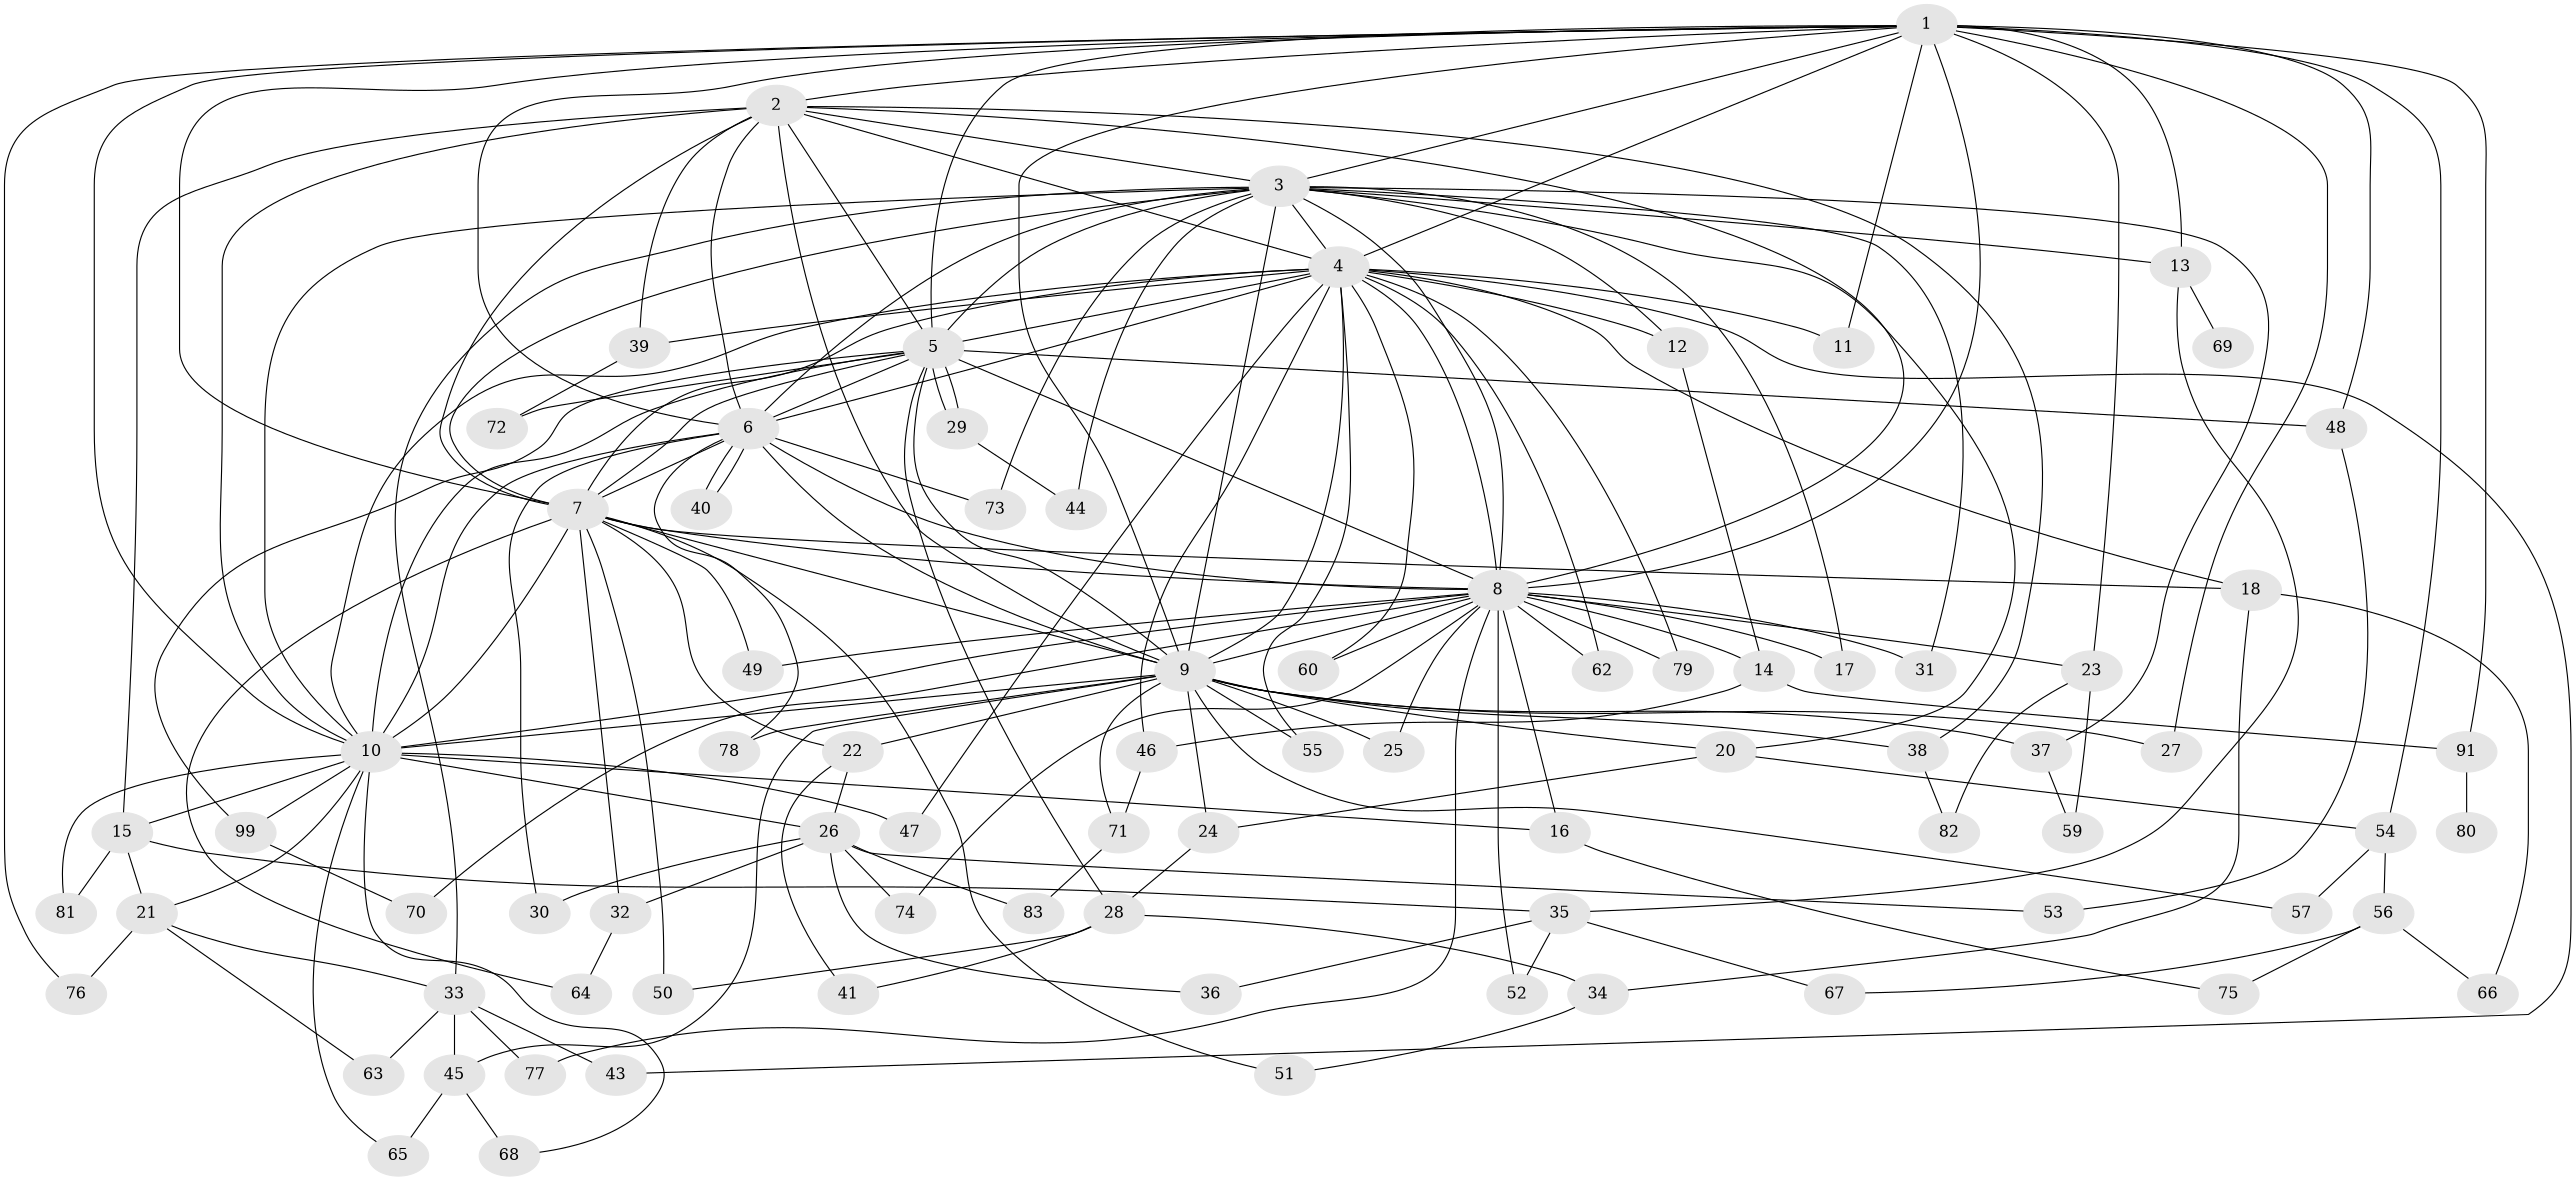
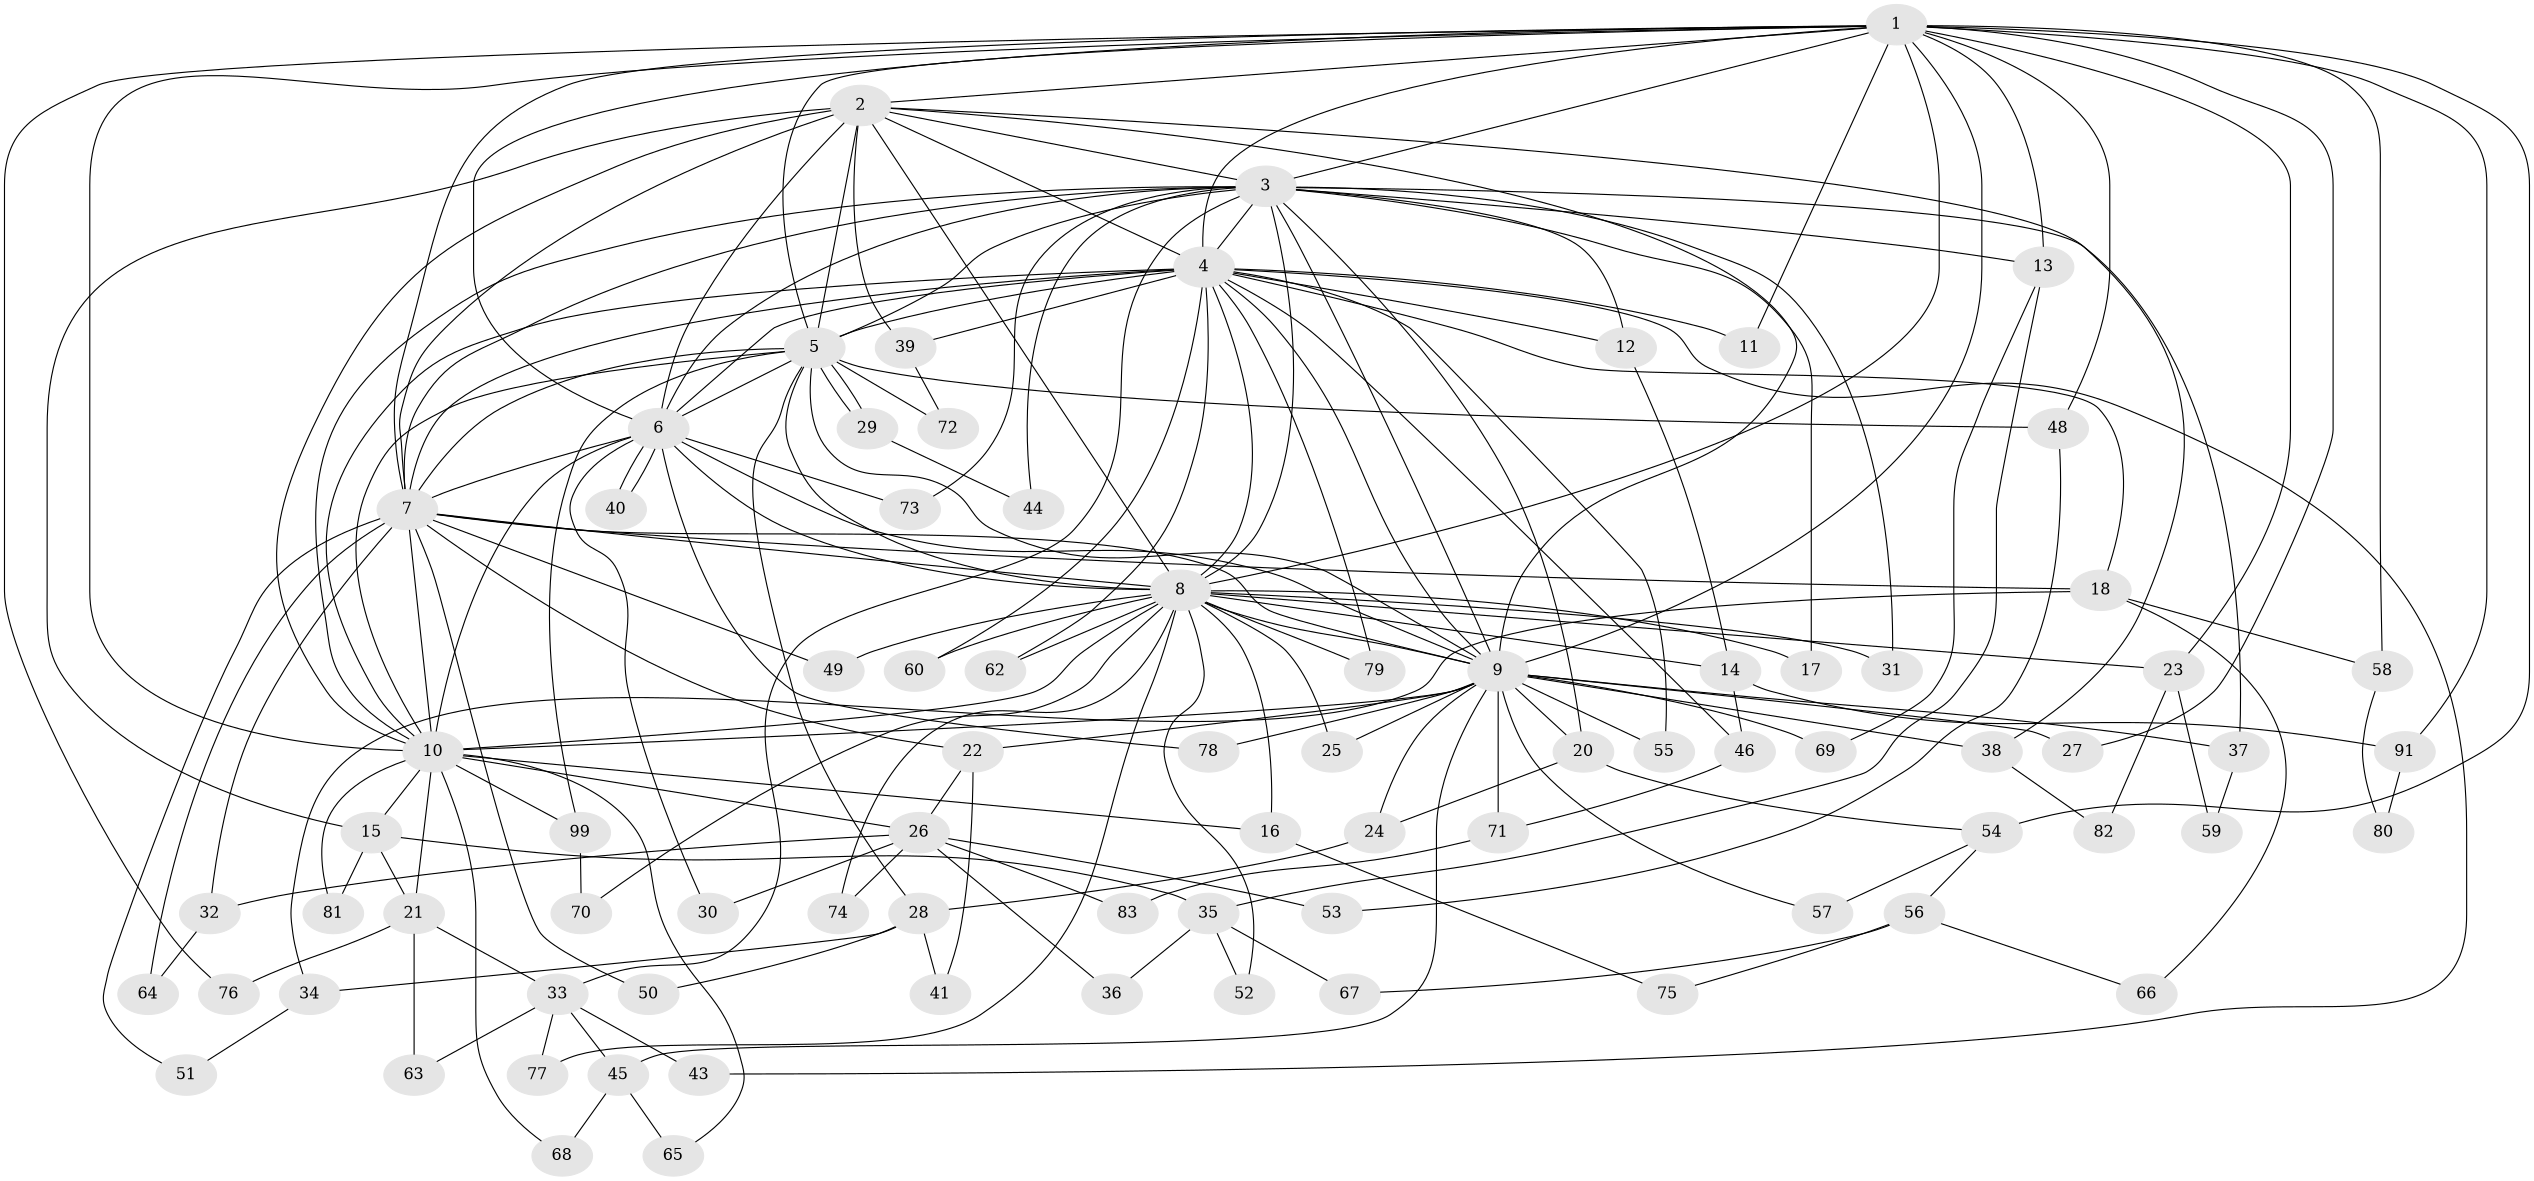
none -> (2382, 671)
none -> (1667, 700)
(910, 833) -> none
